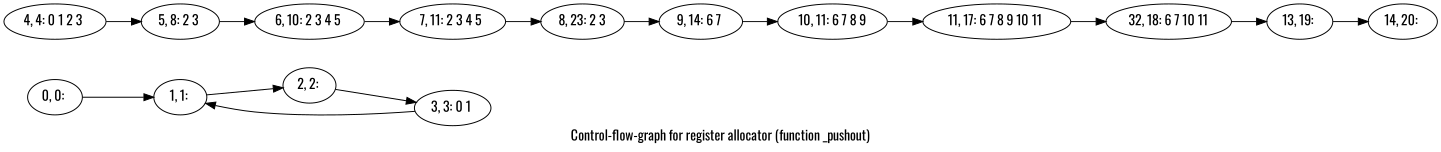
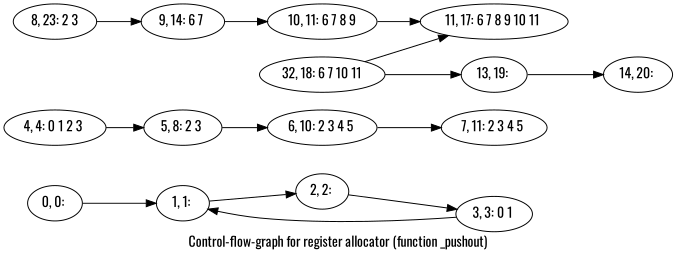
(518, 22) -> none
(1083, 22) -> (402, 50)
